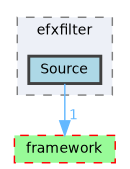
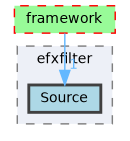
(65, 104) -> (65, 56)
